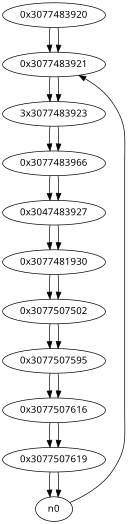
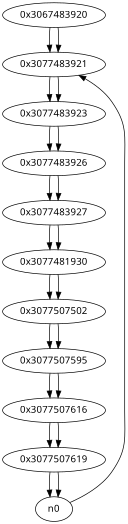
(54, 15) -> (54, 15)
(54, 114) -> (54, 114)
(54, 163) -> (54, 163)
(54, 213) -> (54, 213)
